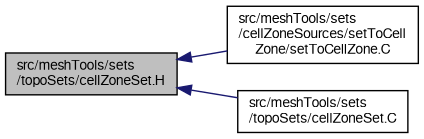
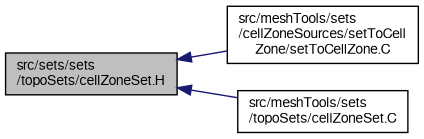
(91, 74) -> (91, 74)
